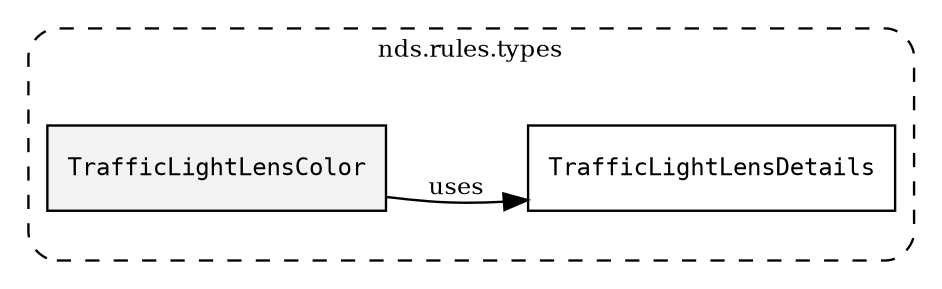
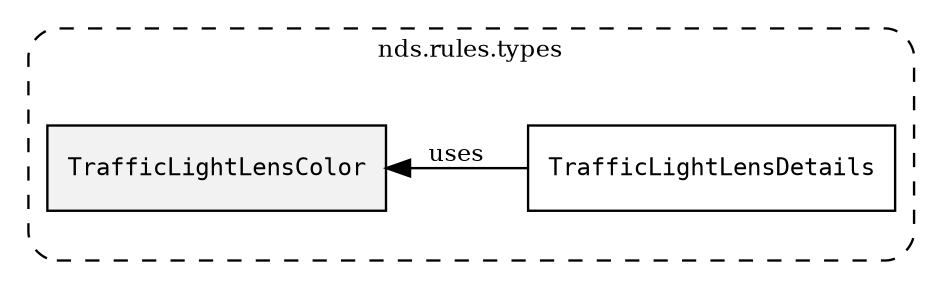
(445, 202) -> (469, 168)
